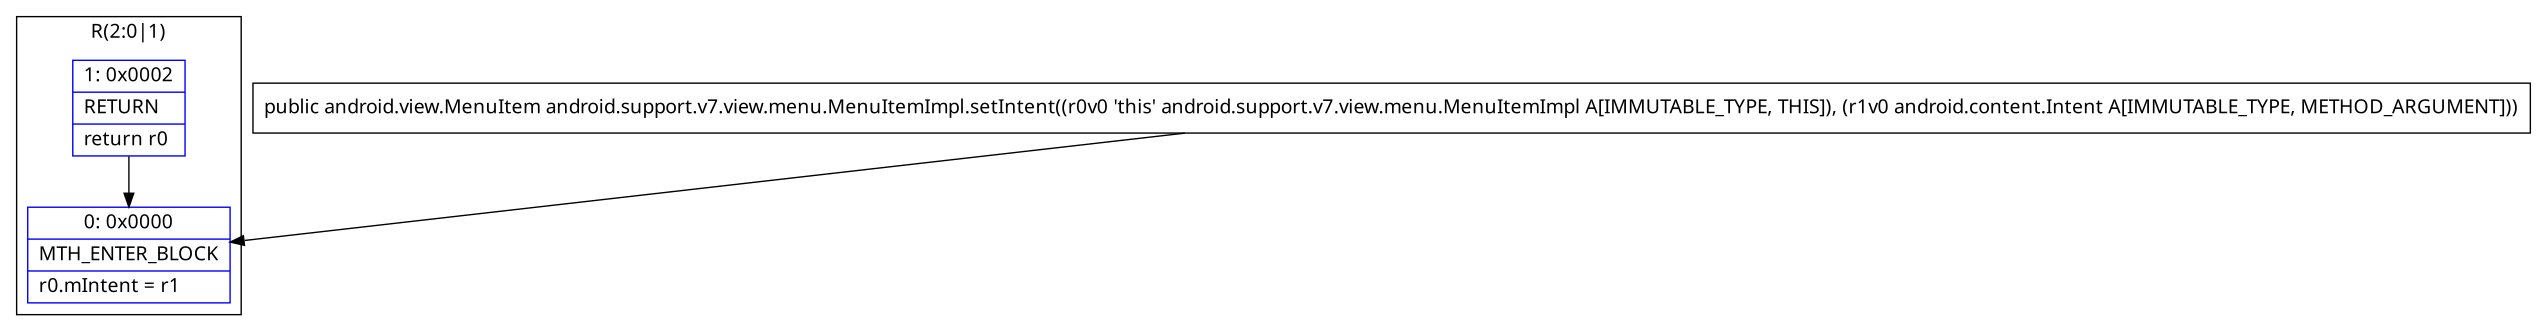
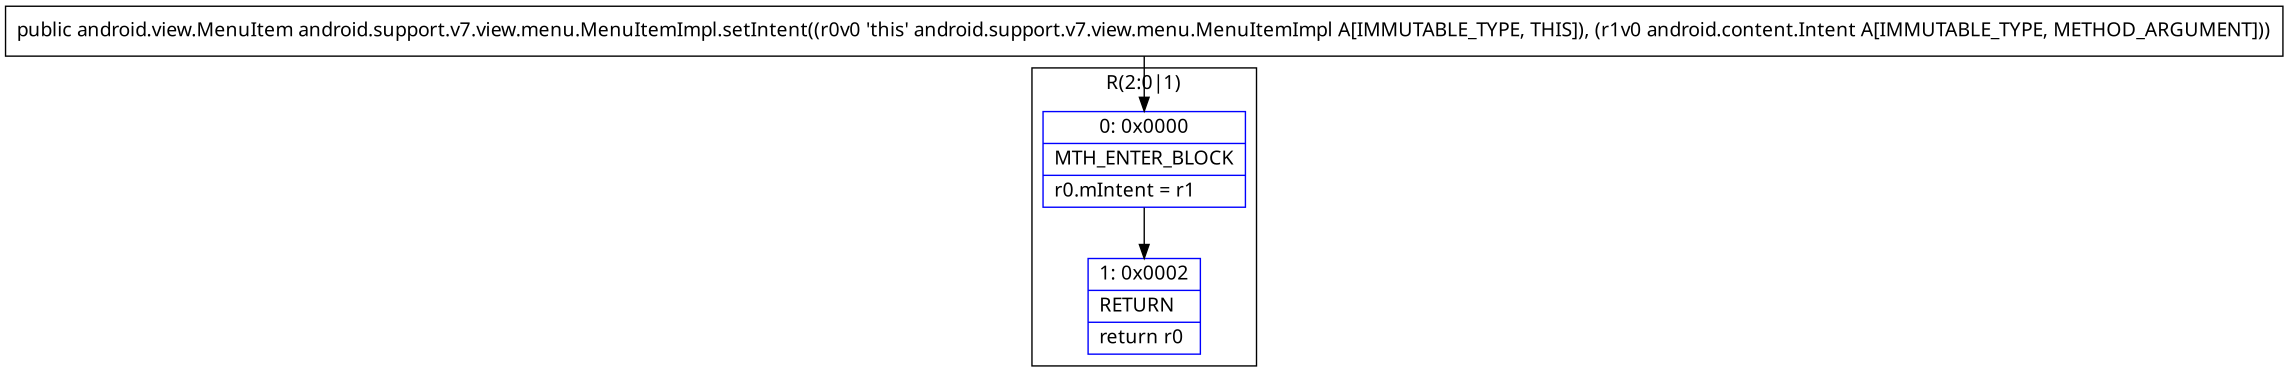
(129, 175) -> (1144, 226)
